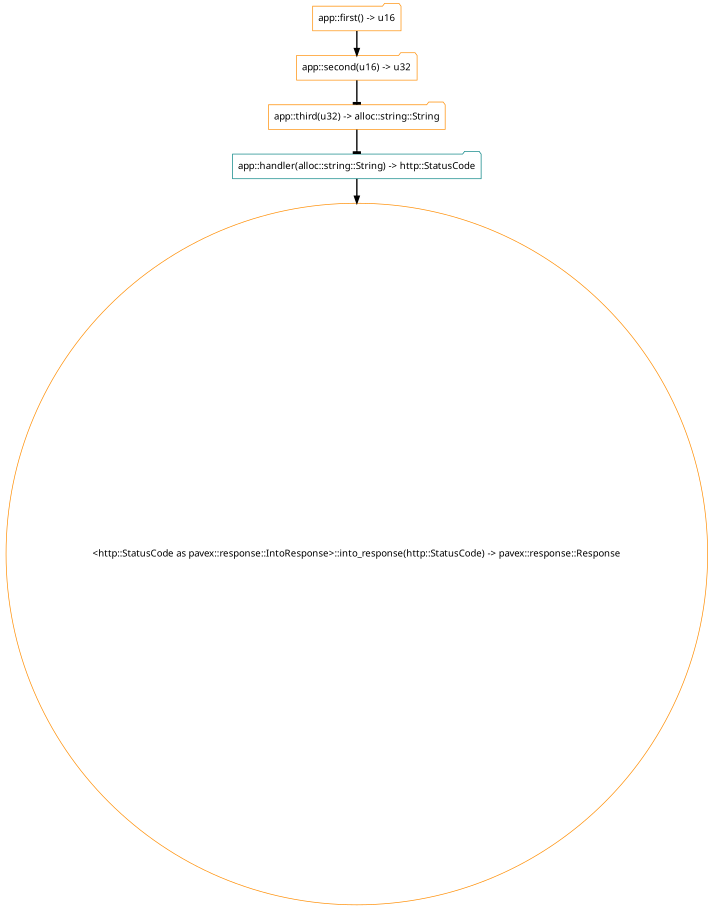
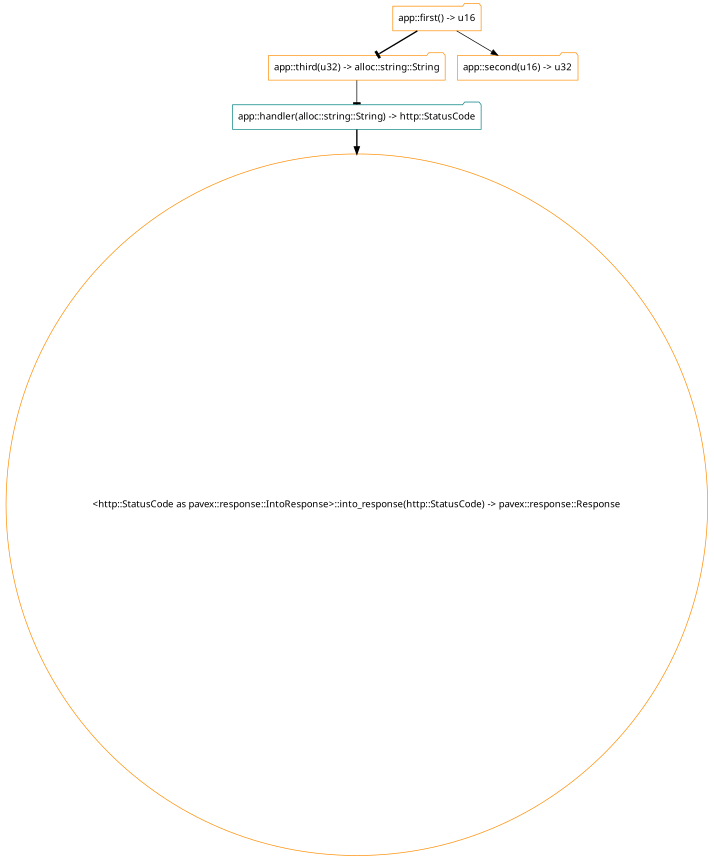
(357, 40) -> (474, 41)
(357, 91) -> (398, 42)
(357, 140) -> (357, 91)
